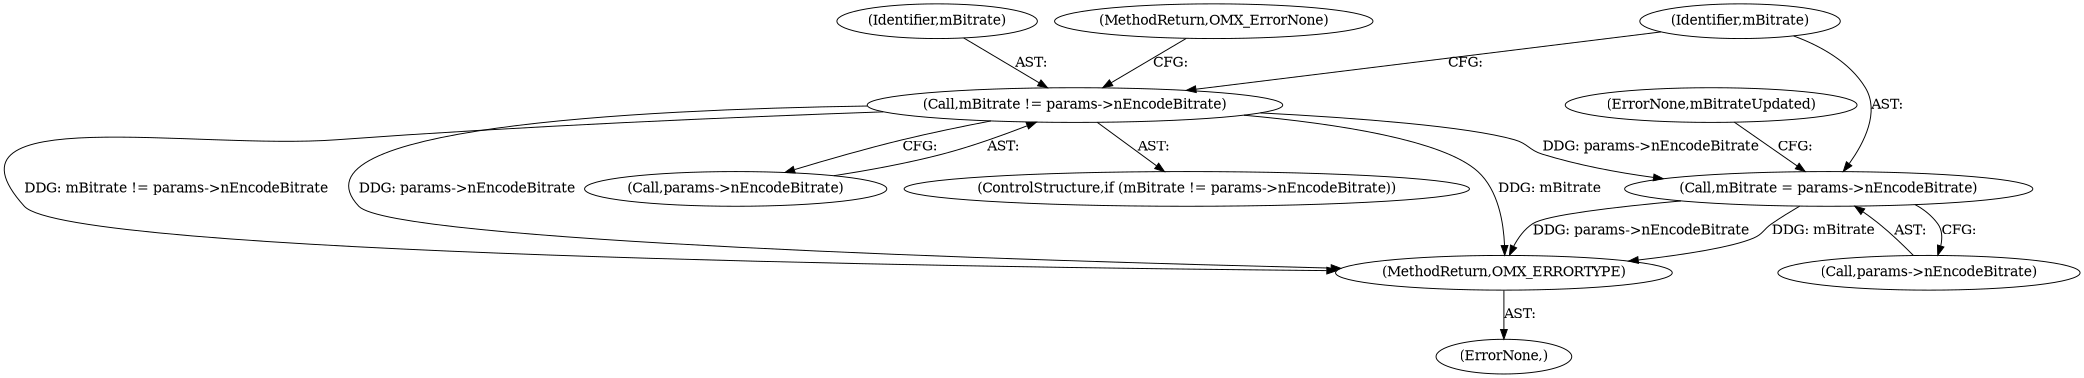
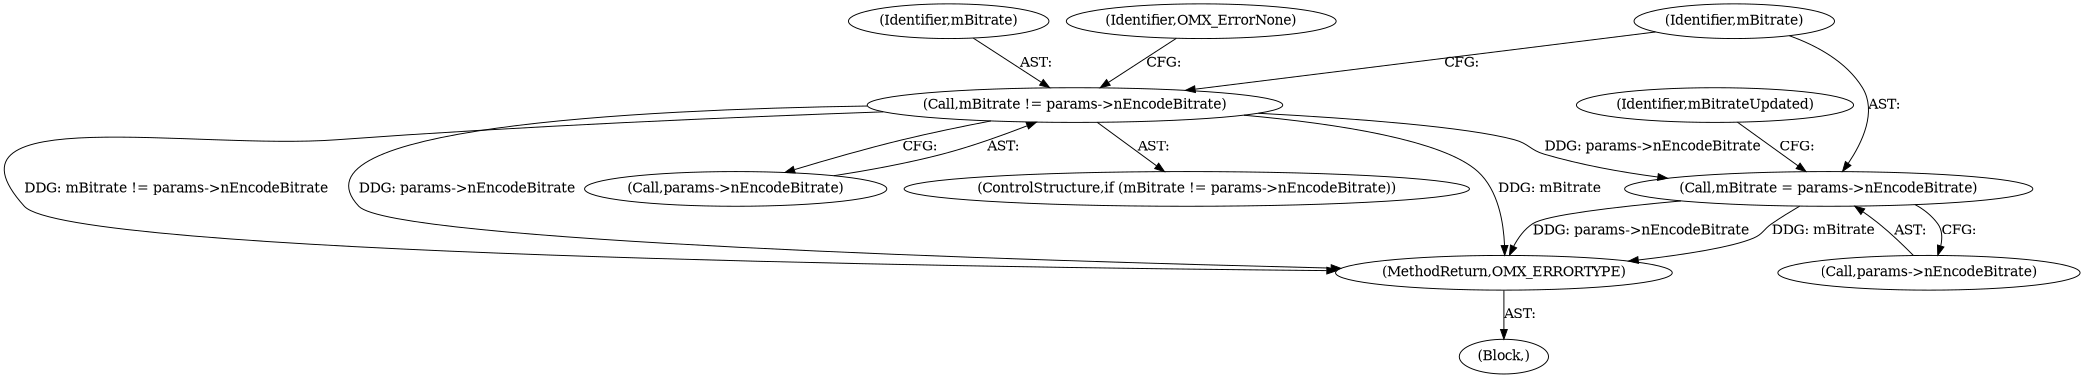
(1214, 21) -> (1201, 21)
(1711, 105) -> (1715, 105)
(1504, 357) -> (1504, 357)
